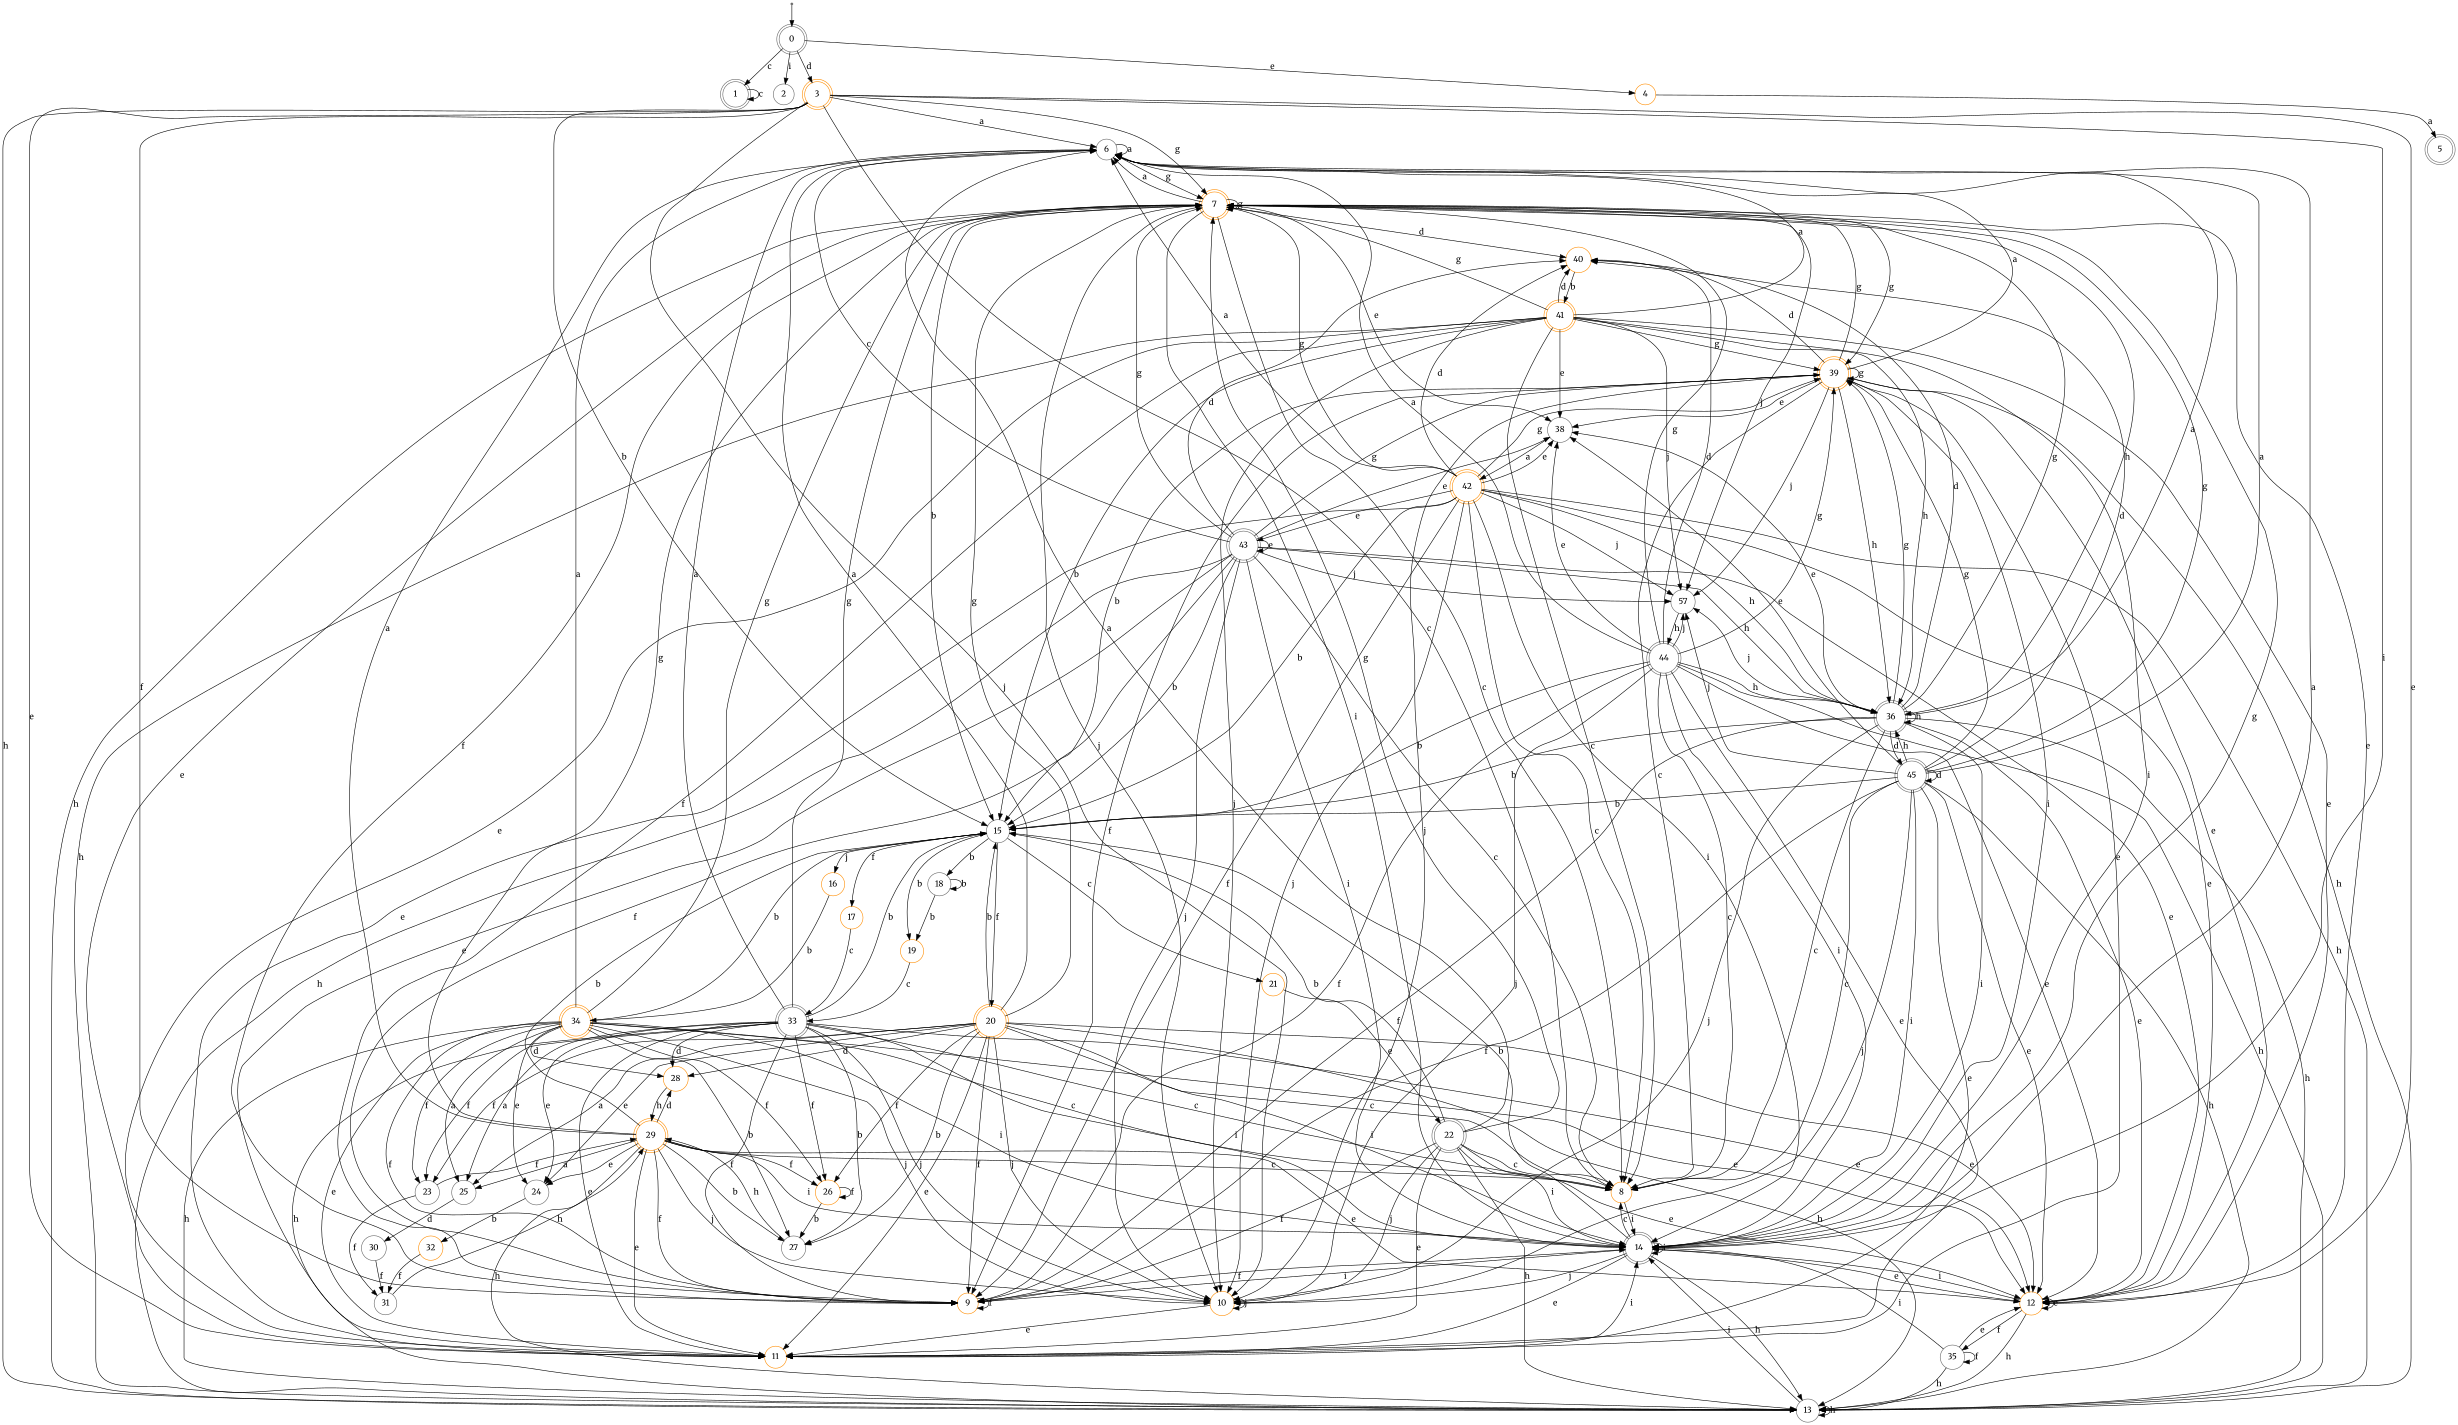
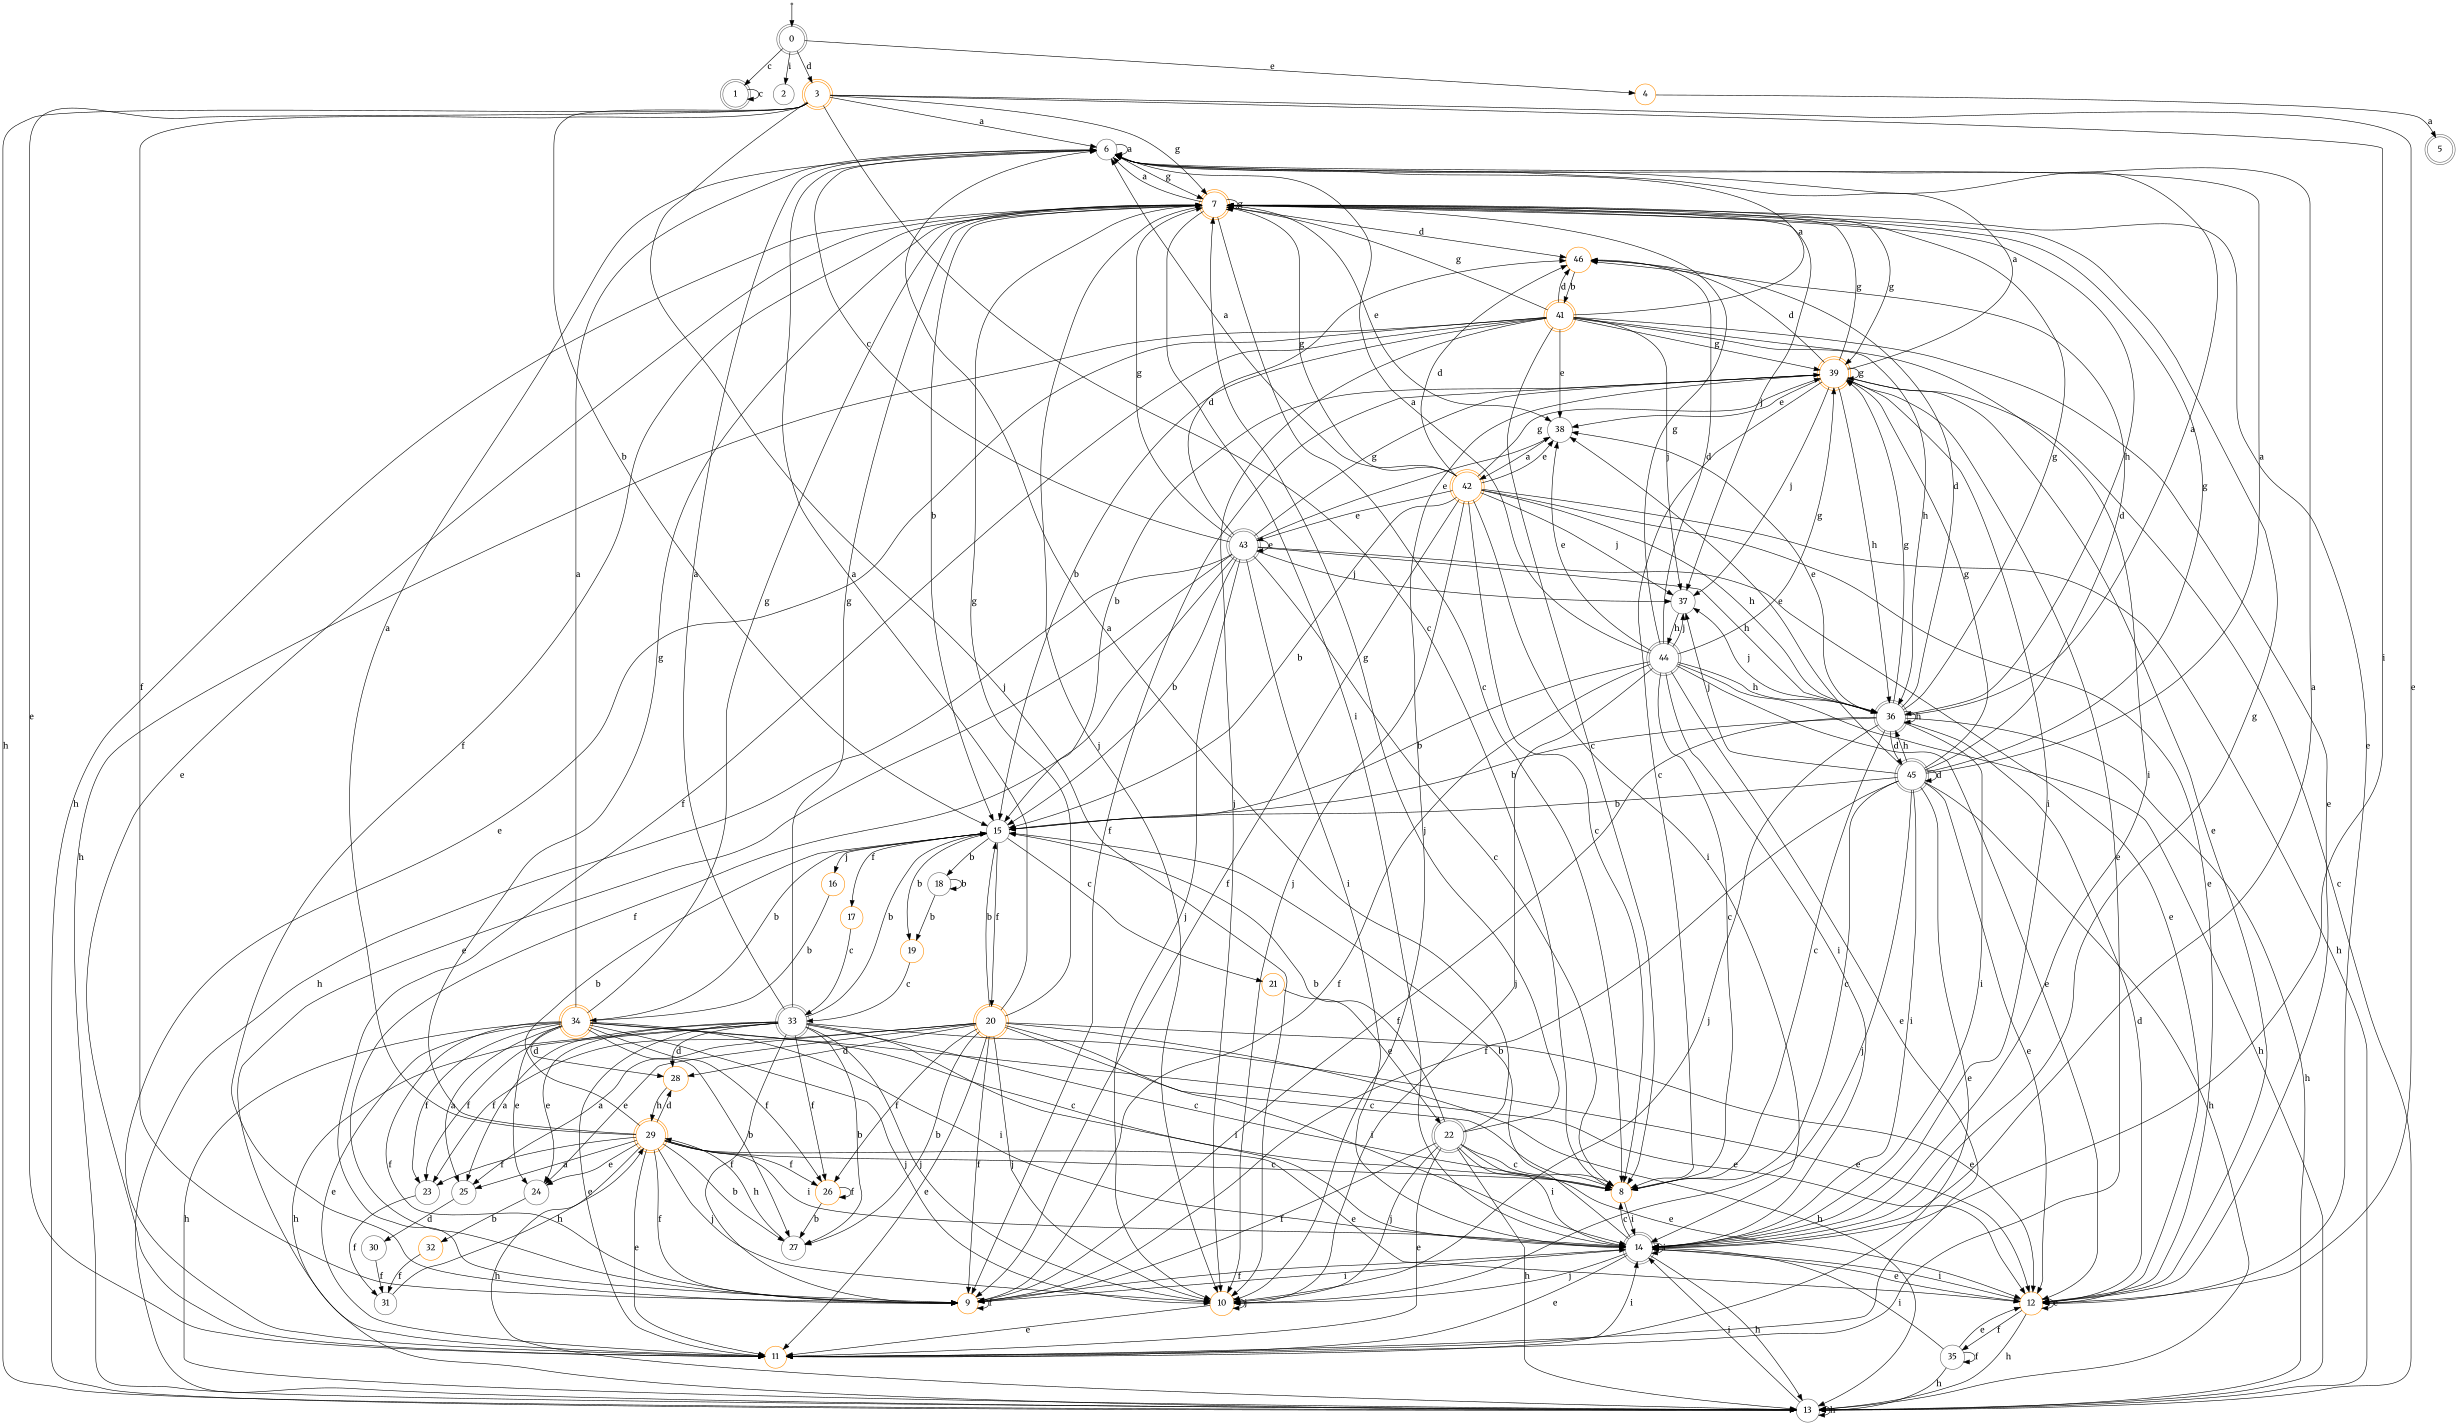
(1579, 260) -> (1579, 260)
(1683, 602) -> (1683, 602)
(455, 880) -> none
(2339, 884) -> (2339, 884)
(2140, 1022) -> (2140, 1022)
(533, 1161) -> (537, 1152)
